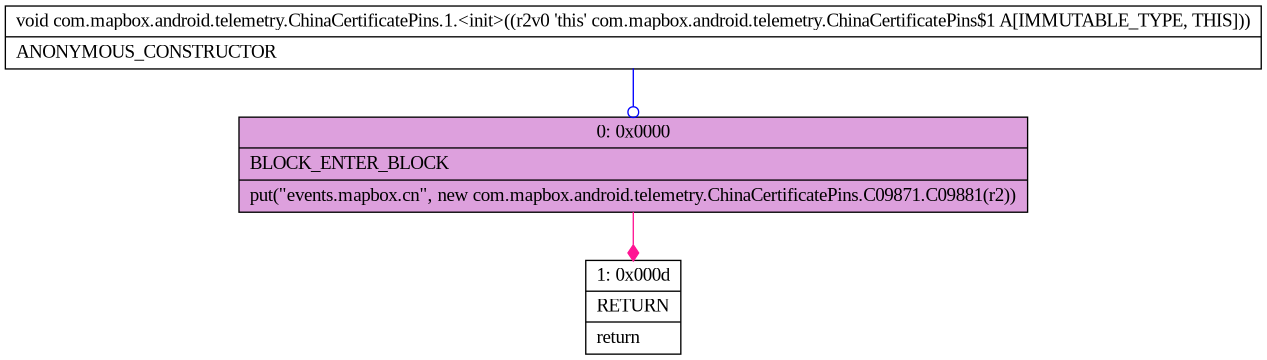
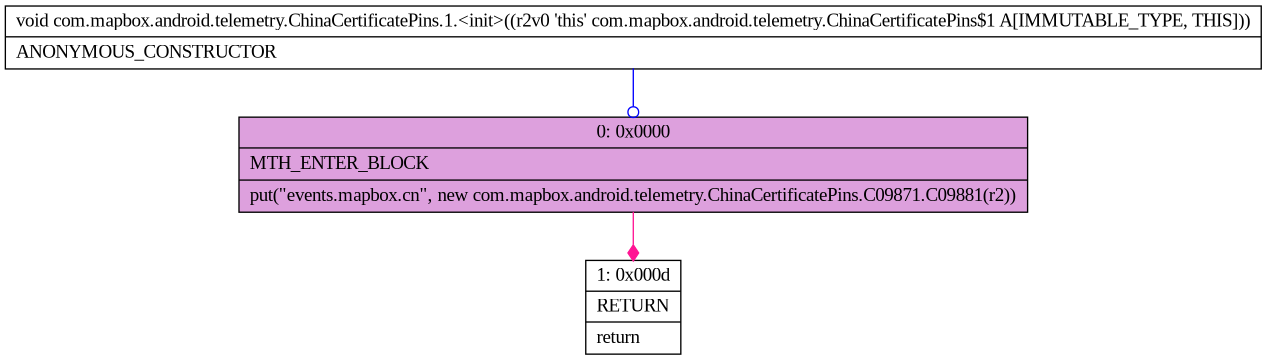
(349, 163) -> (339, 163)
